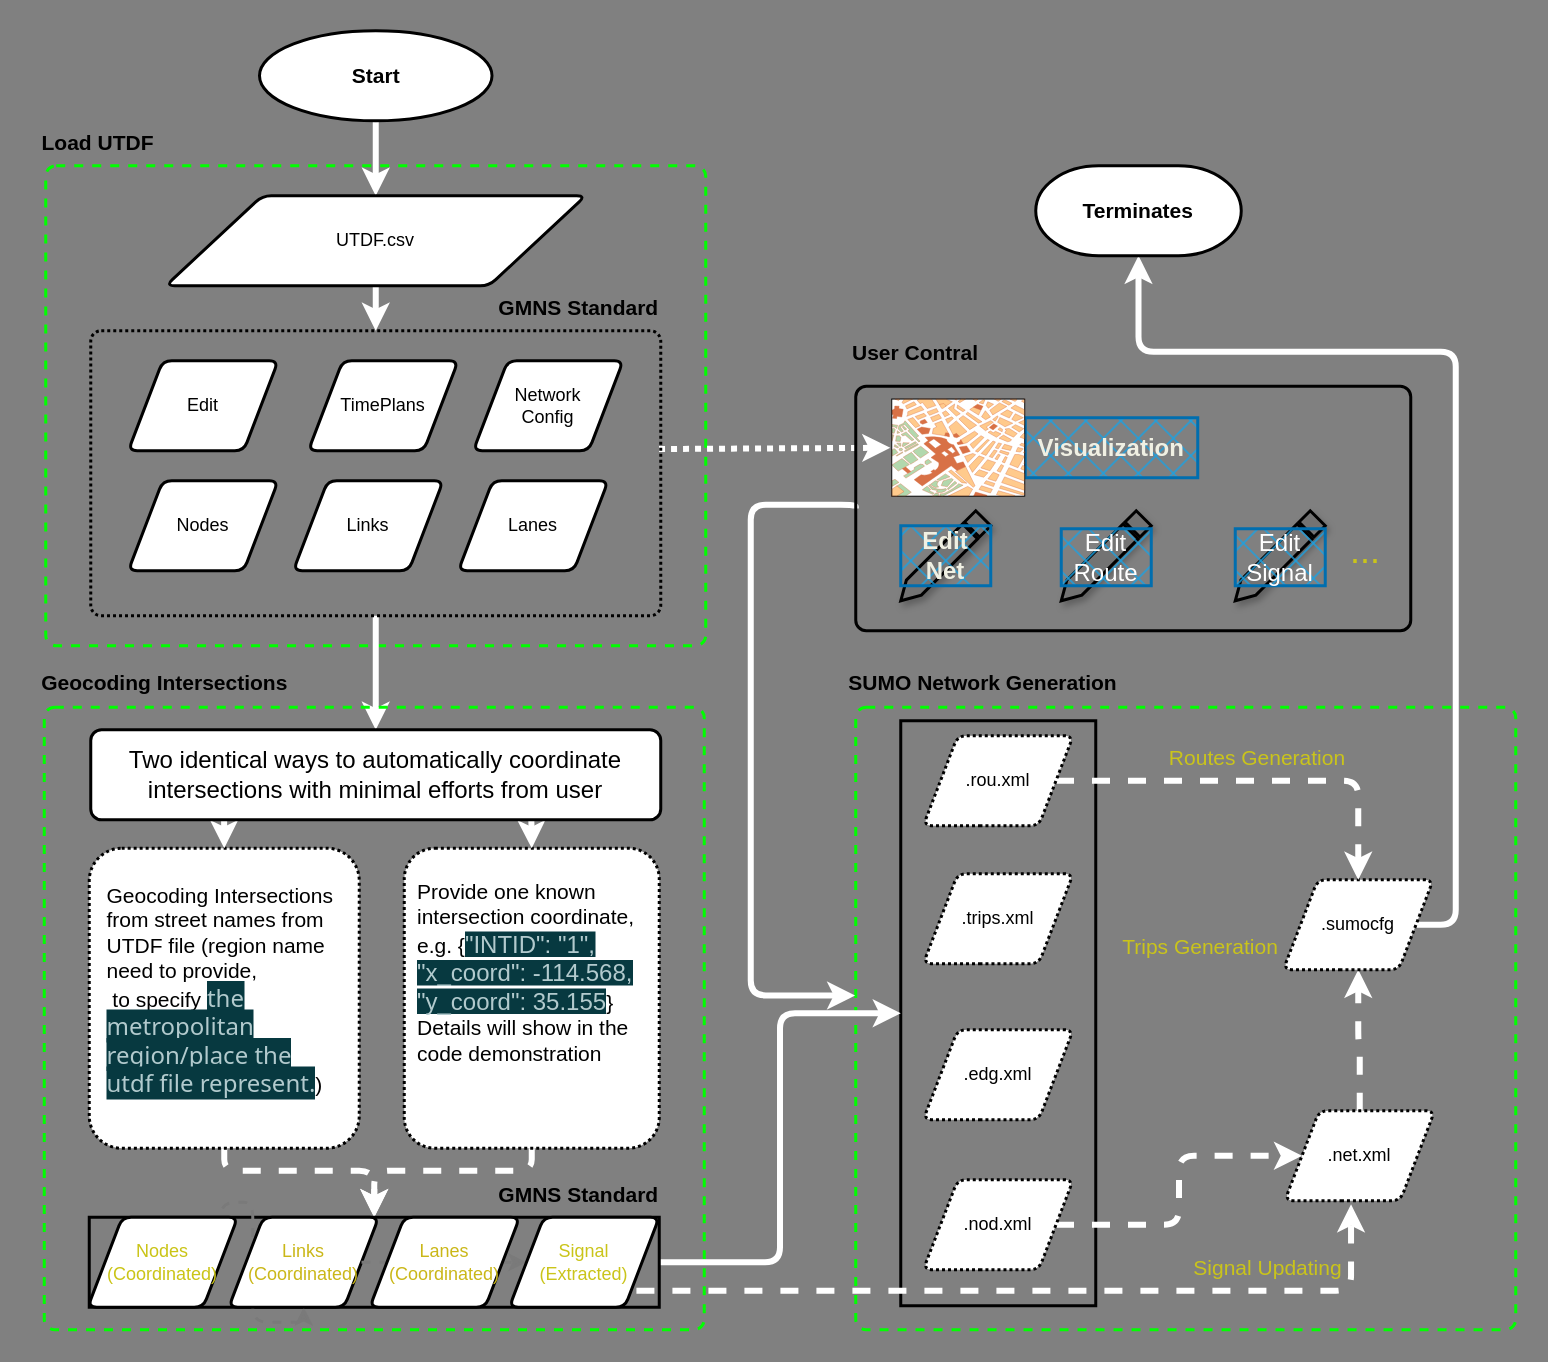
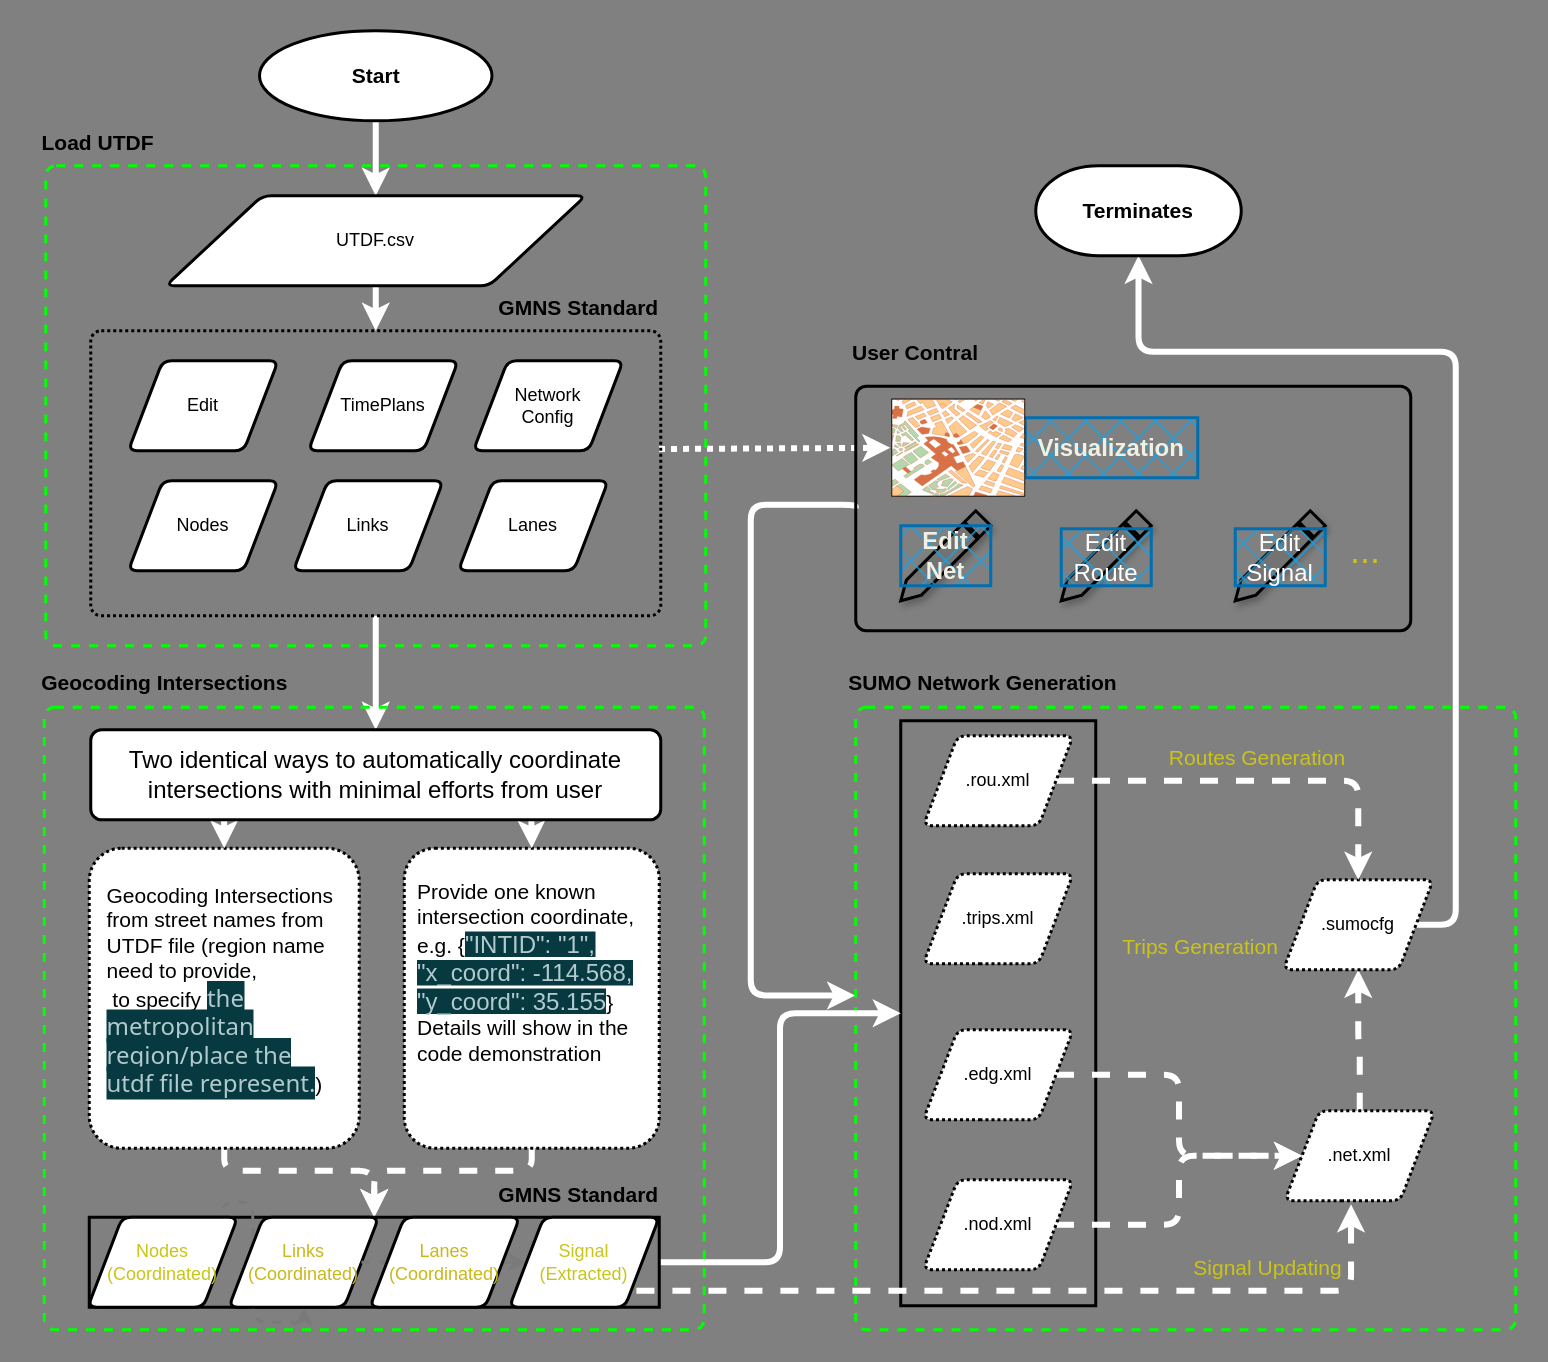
none -> (1095, 1075)
